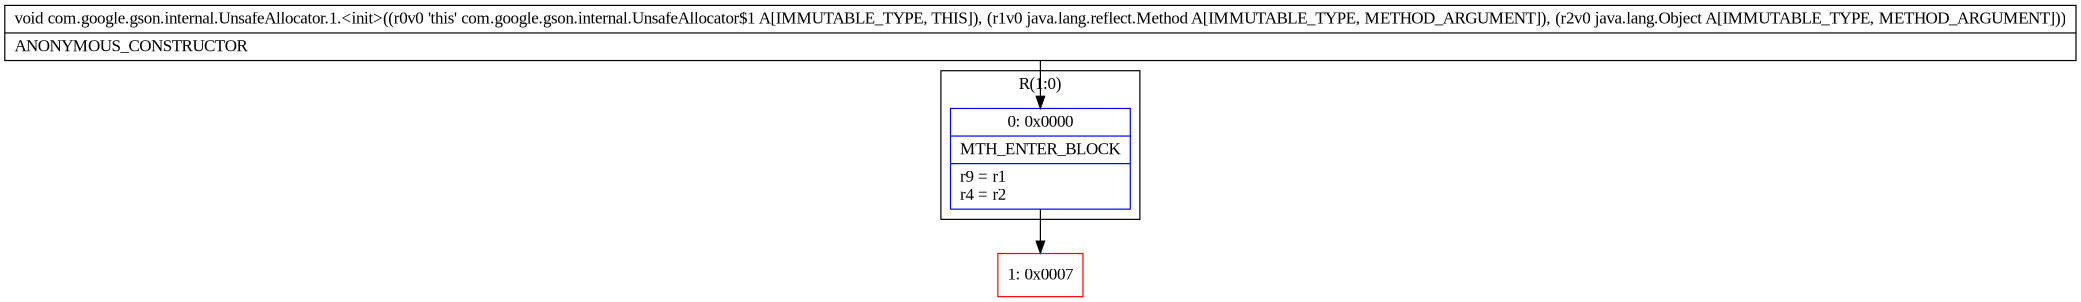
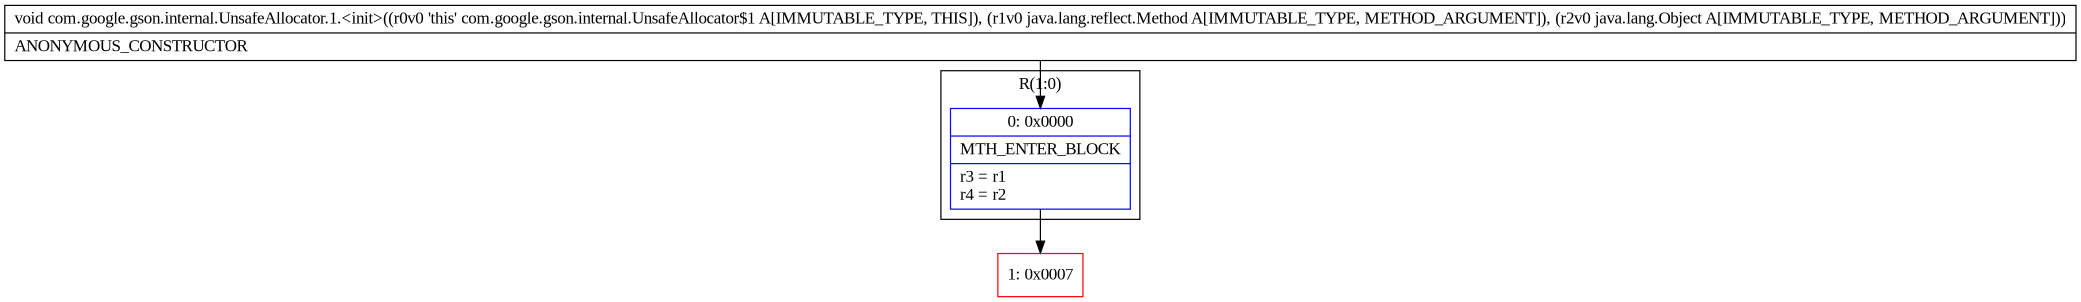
(983, 177) -> (983, 177)
